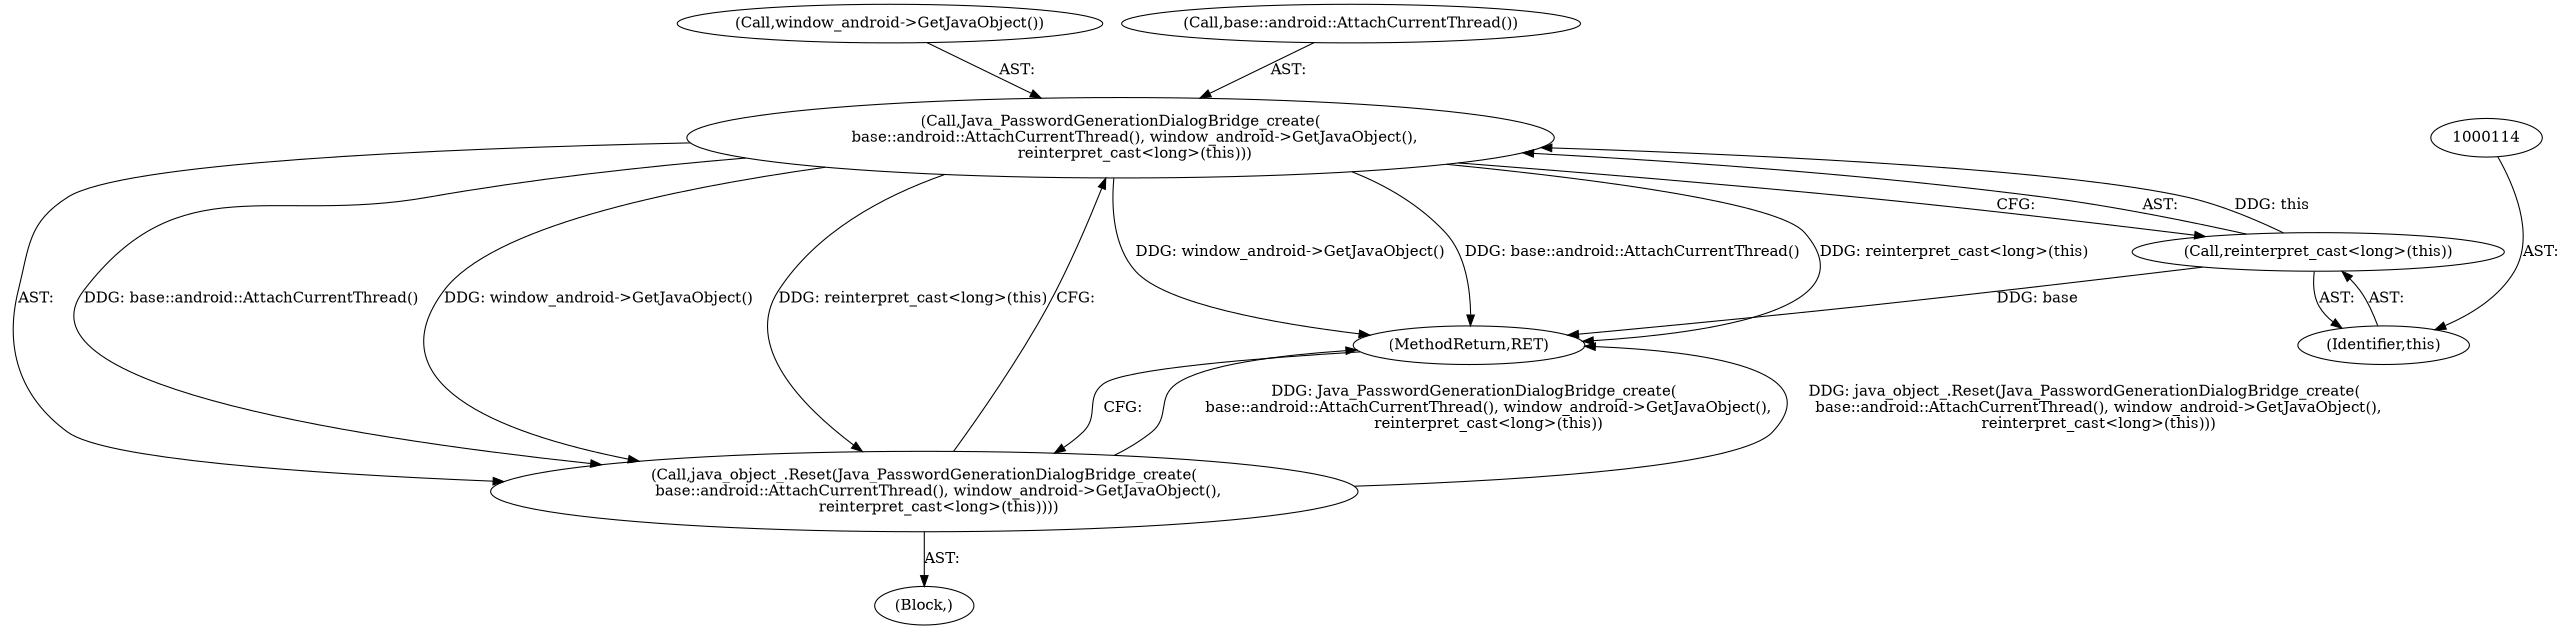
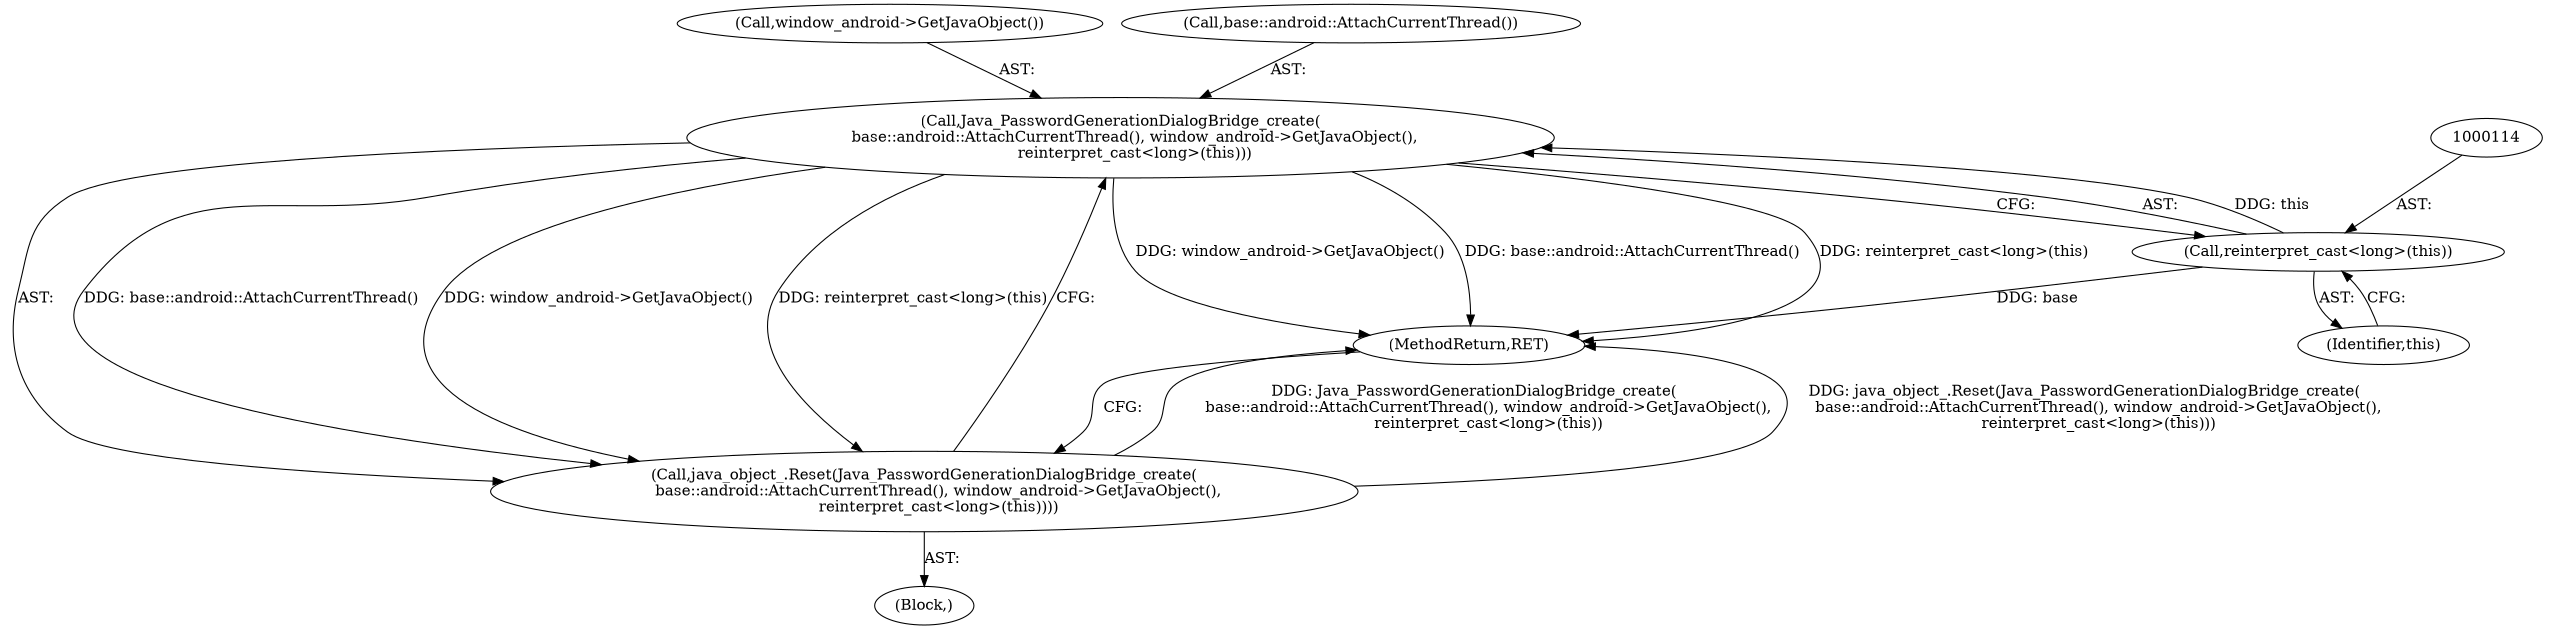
(2521, 257) -> (2408, 191)
(2389, 299) -> (2389, 299)
